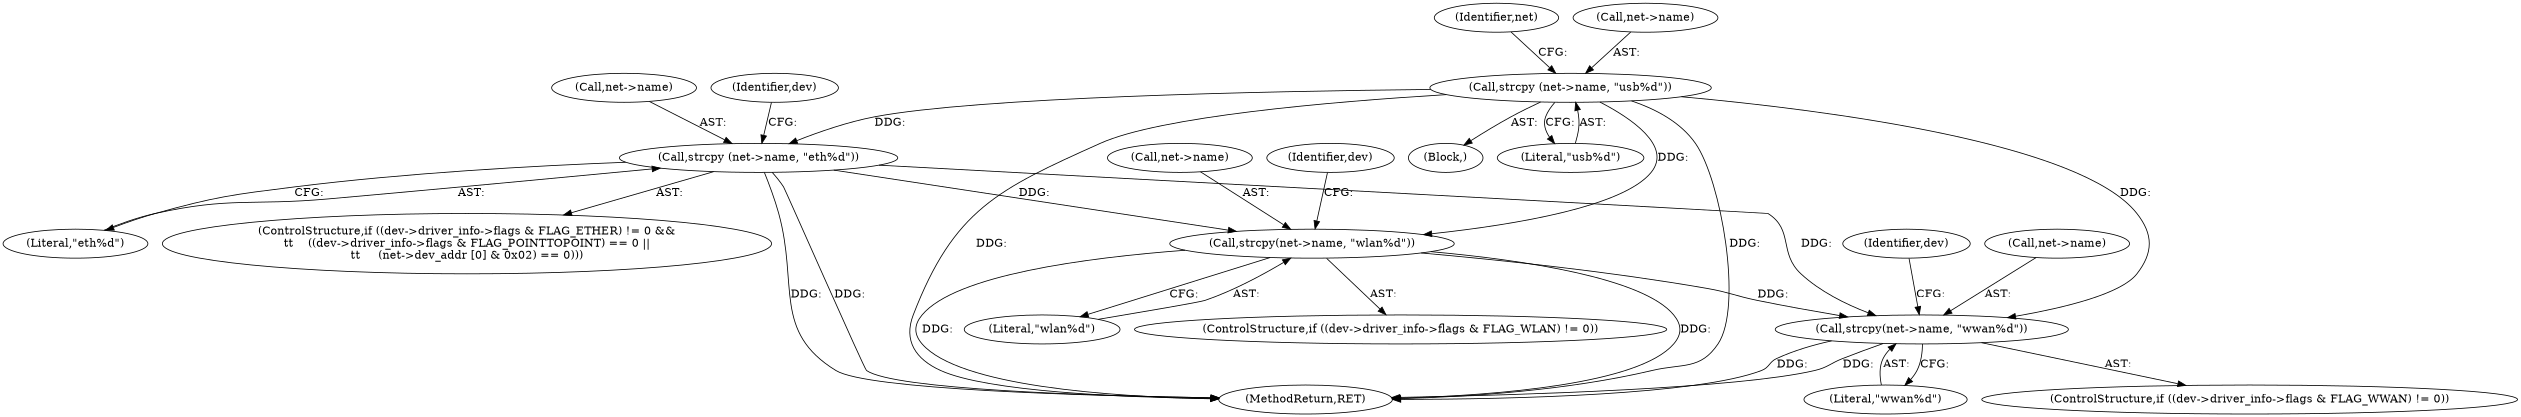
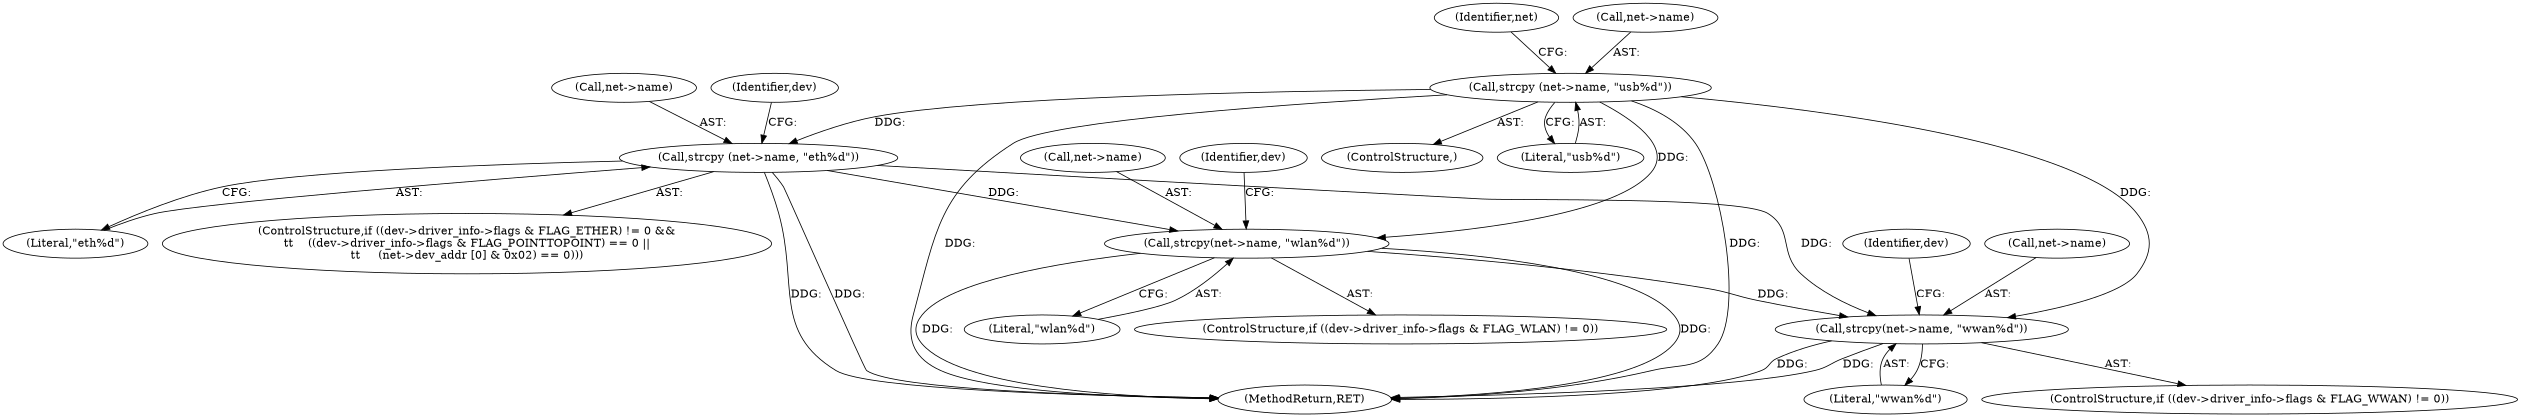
(1446, 158) -> (1402, 158)
